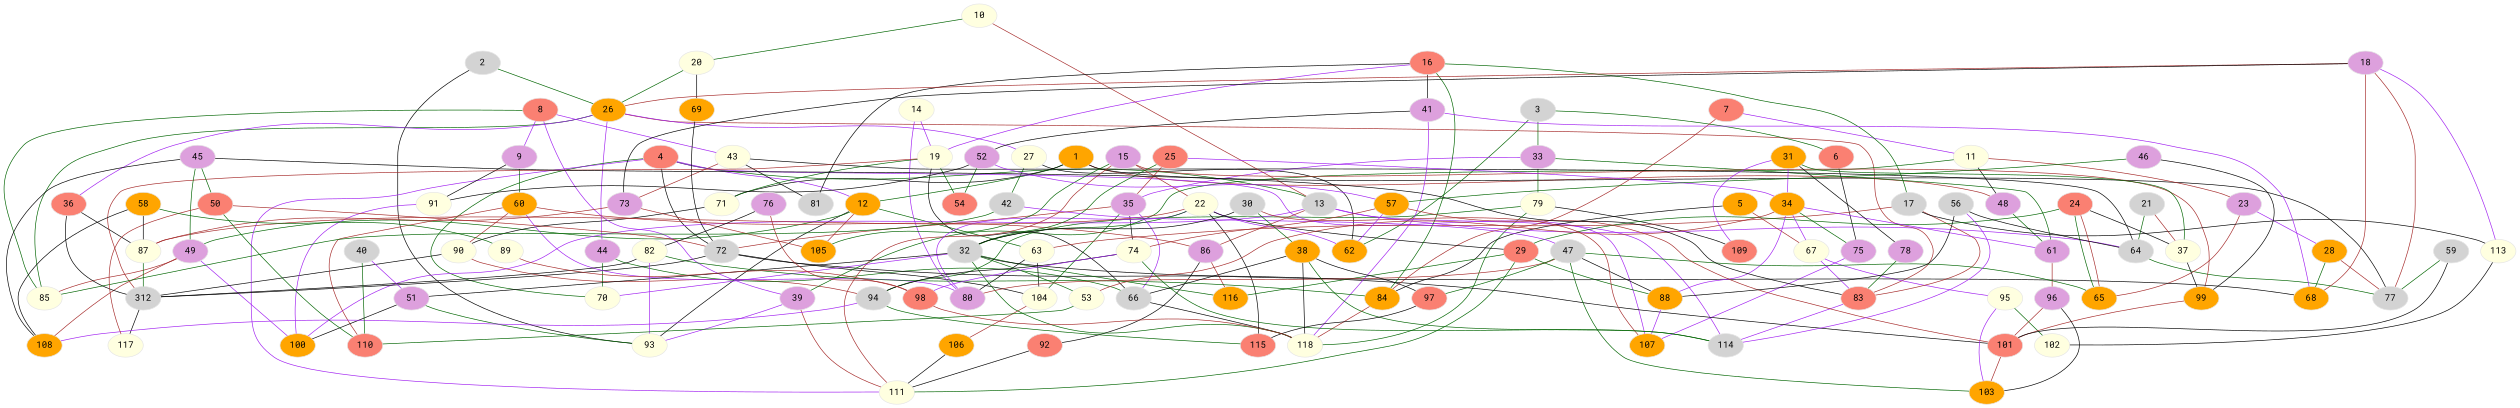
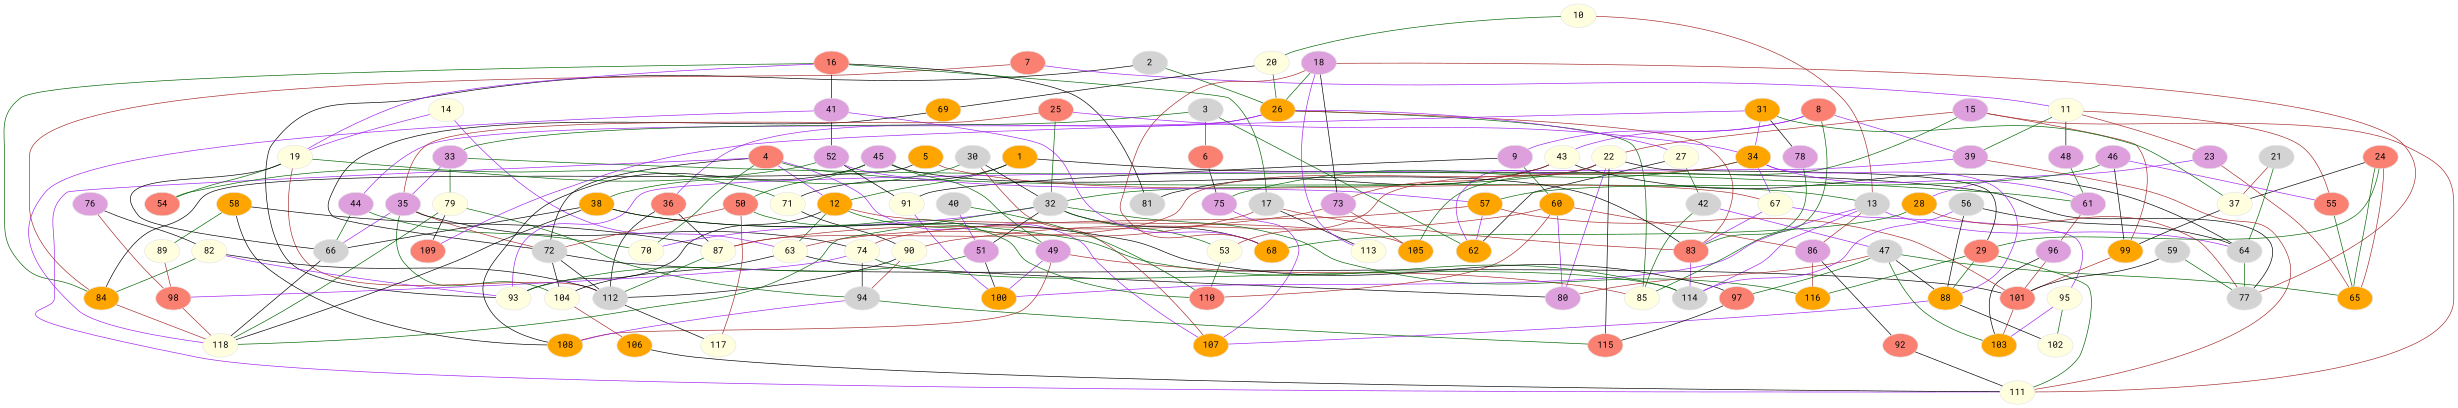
(1227, 81) -> (1298, 87)
(1381, 184) -> none
none -> (2331, 204)
(912, 212) -> (606, 227)
(143, 298) -> (610, 298)
(2293, 338) -> (2000, 322)
